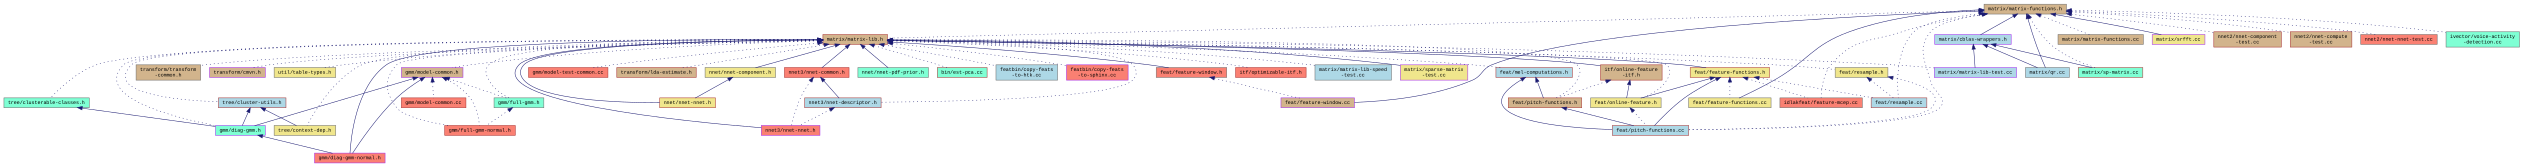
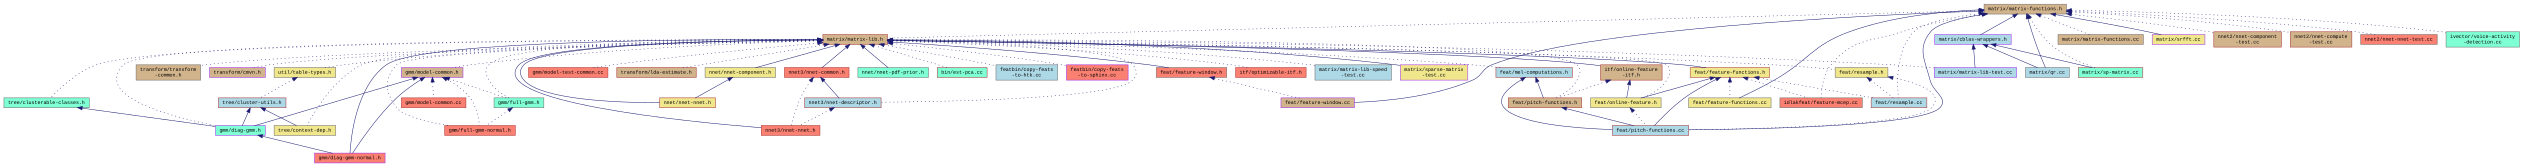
(417, 43) -> (276, 89)
(1932, 112) -> (1932, 112)
(791, 130) -> (791, 130)
